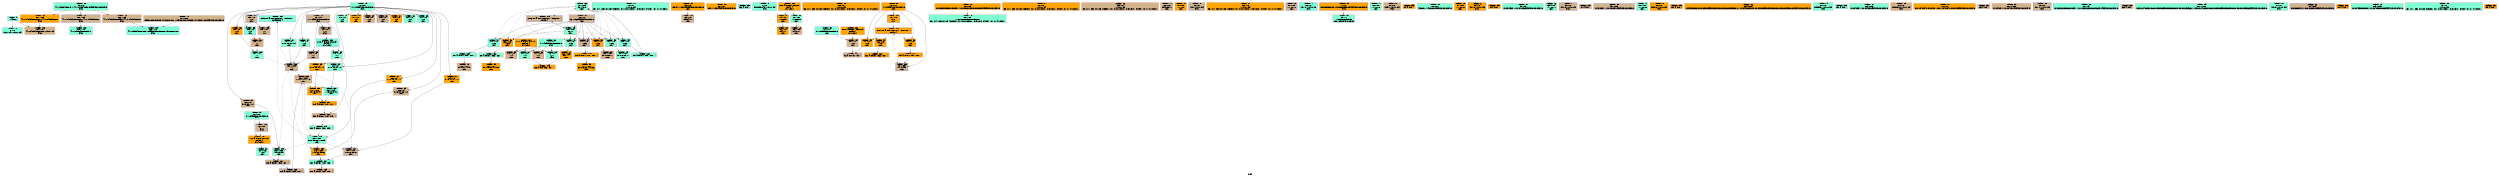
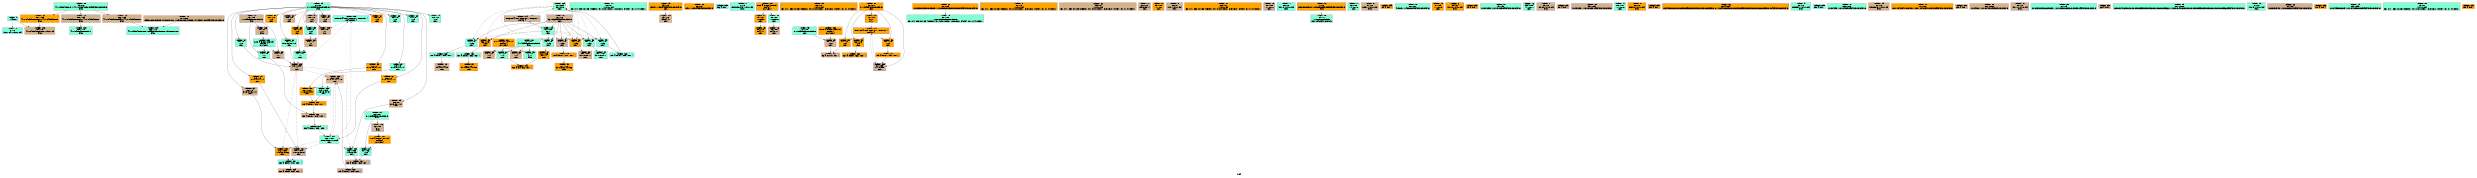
(254, 127) -> (367, 132)
